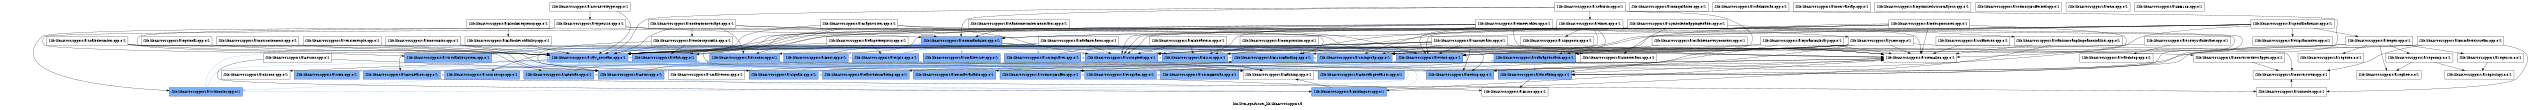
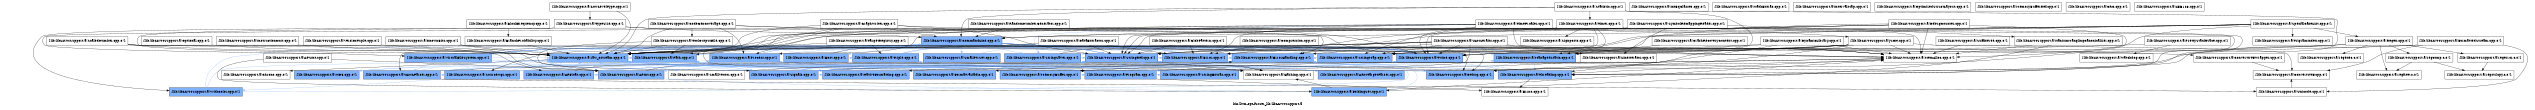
(929, 45) -> (647, 66)
